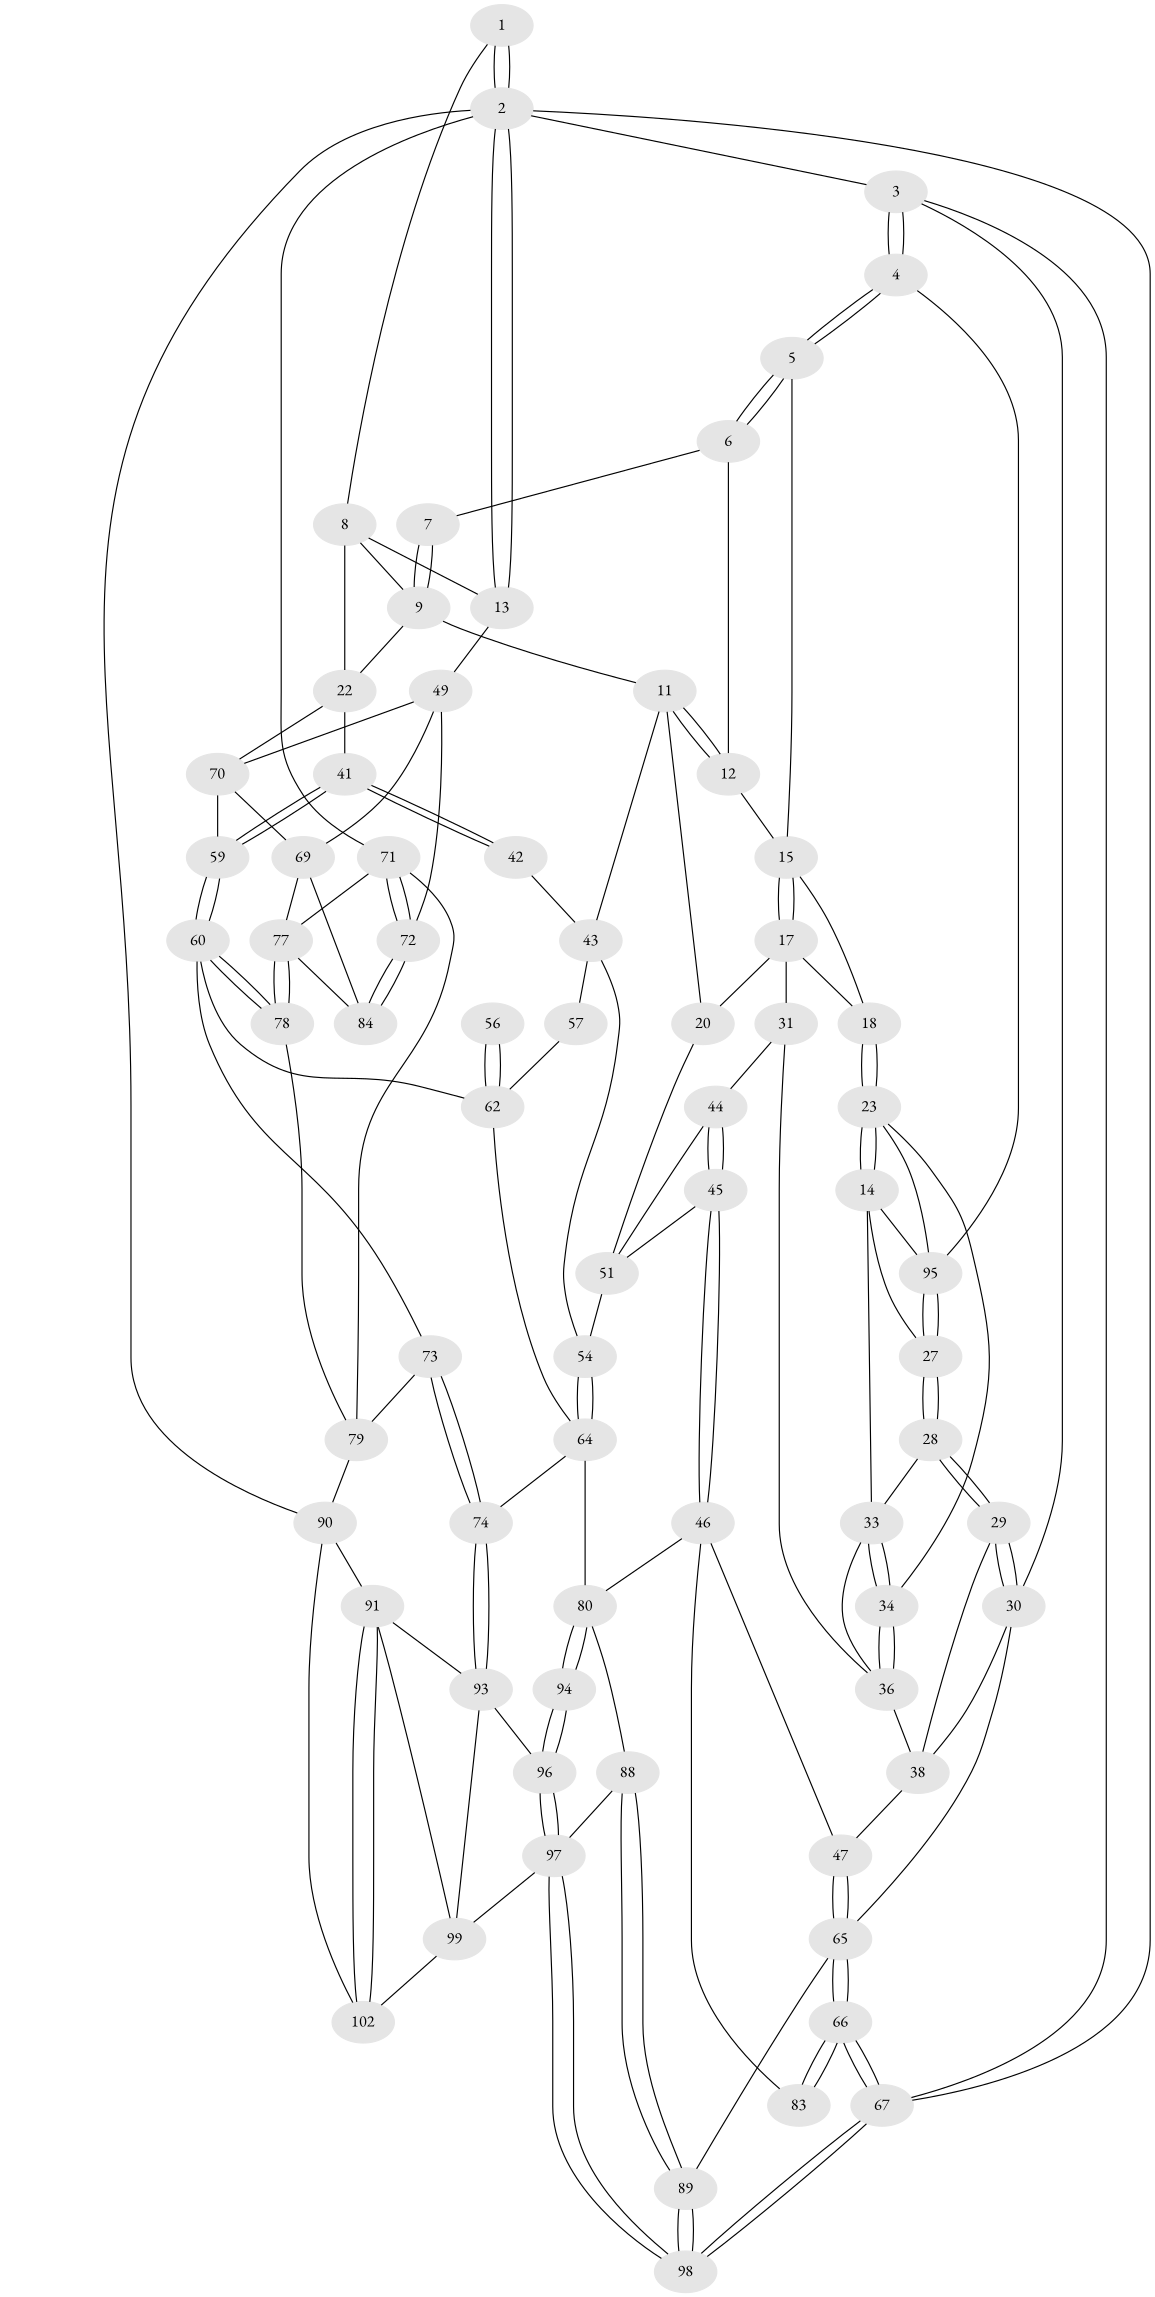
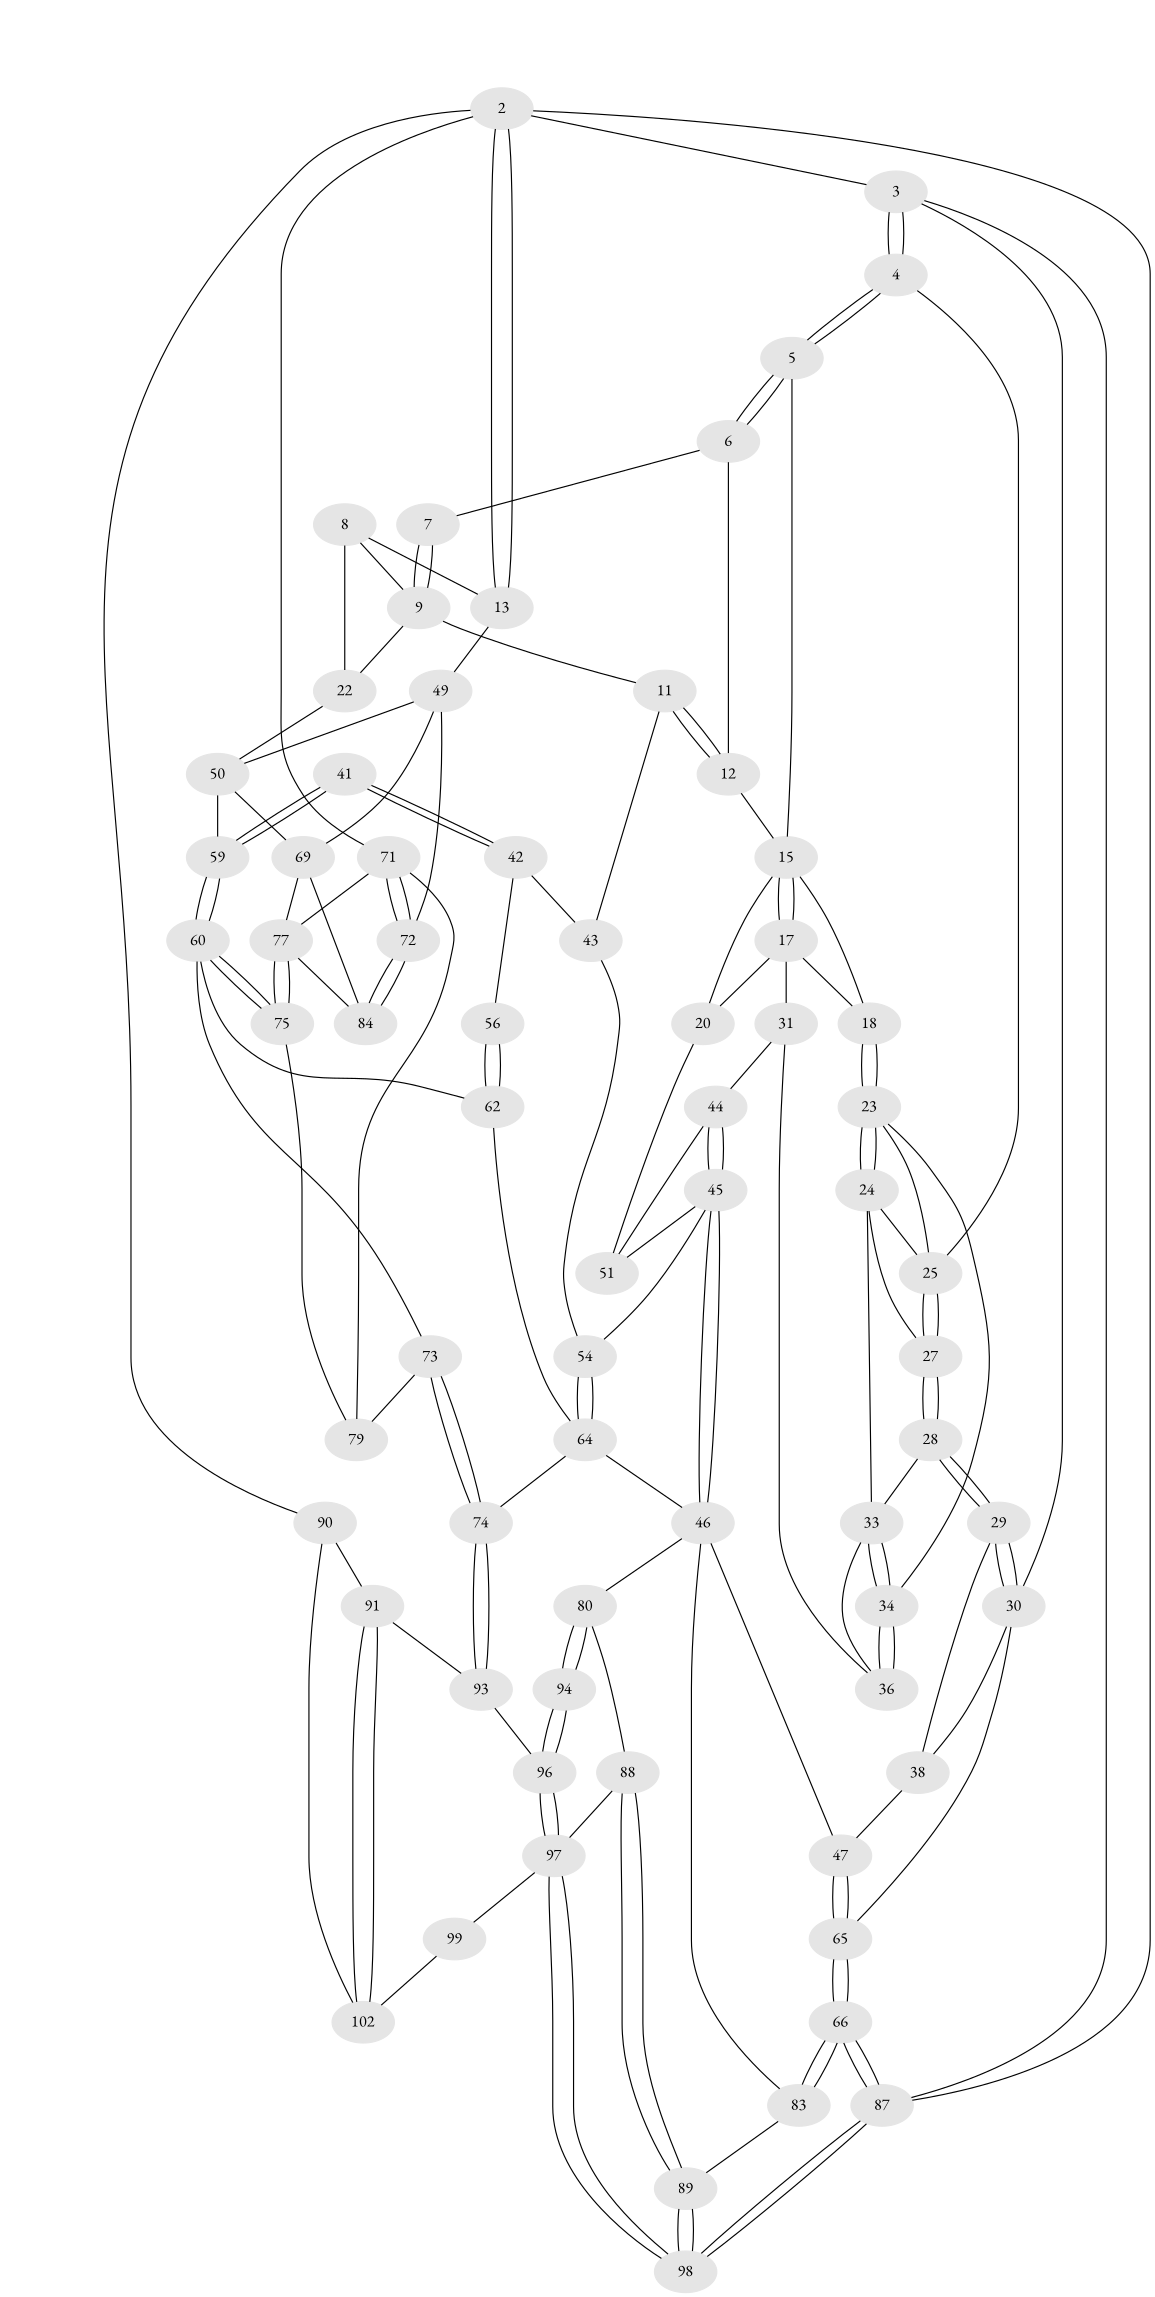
(502, 25) -> none
(345, 735) -> none
(218, 774) -> (218, 774)
(684, 857) -> (736, 937)
none -> (504, 941)
(282, 1024) -> (282, 1024)
(576, 1024) -> none
(867, 1190) -> (867, 1190)
(931, 1273) -> (931, 1273)
(596, 1315) -> (660, 1279)
(341, 1481) -> none
(585, 1523) -> (644, 1481)
(902, 1731) -> none
(416, 1772) -> none
(468, 1814) -> none
(764, 2057) -> (742, 2147)
(882, 2105) -> (882, 2105)
